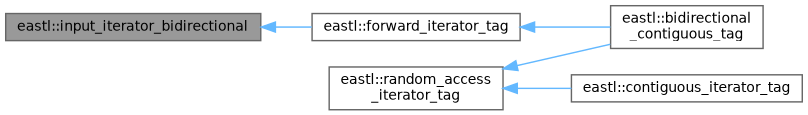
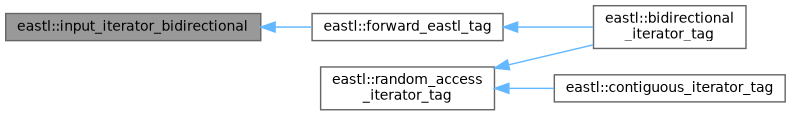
(416, 27) -> (408, 27)
(687, 27) -> (670, 27)
